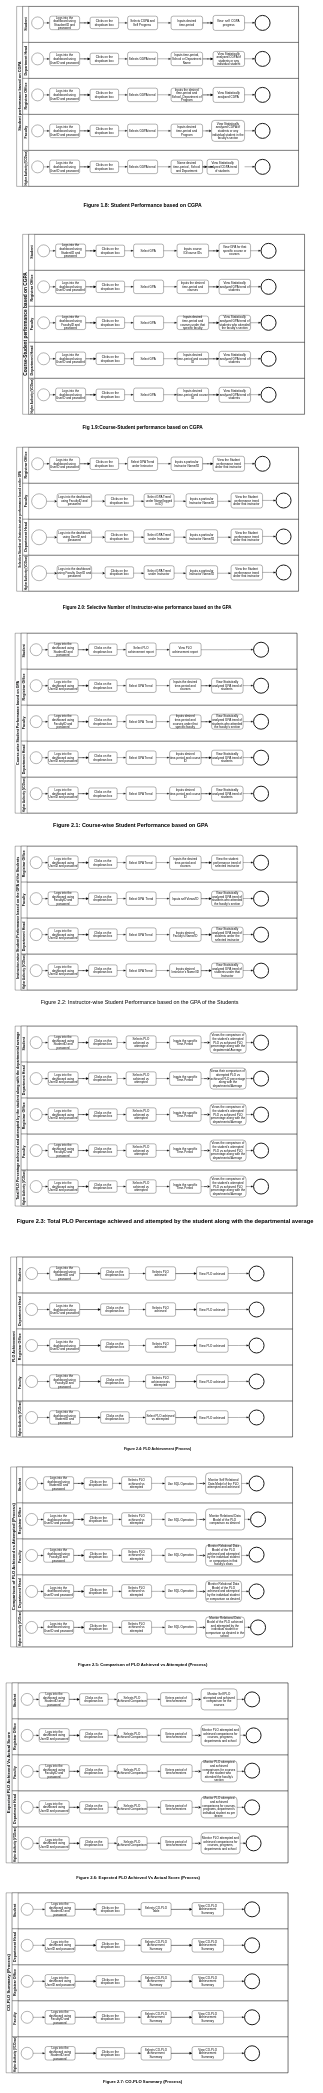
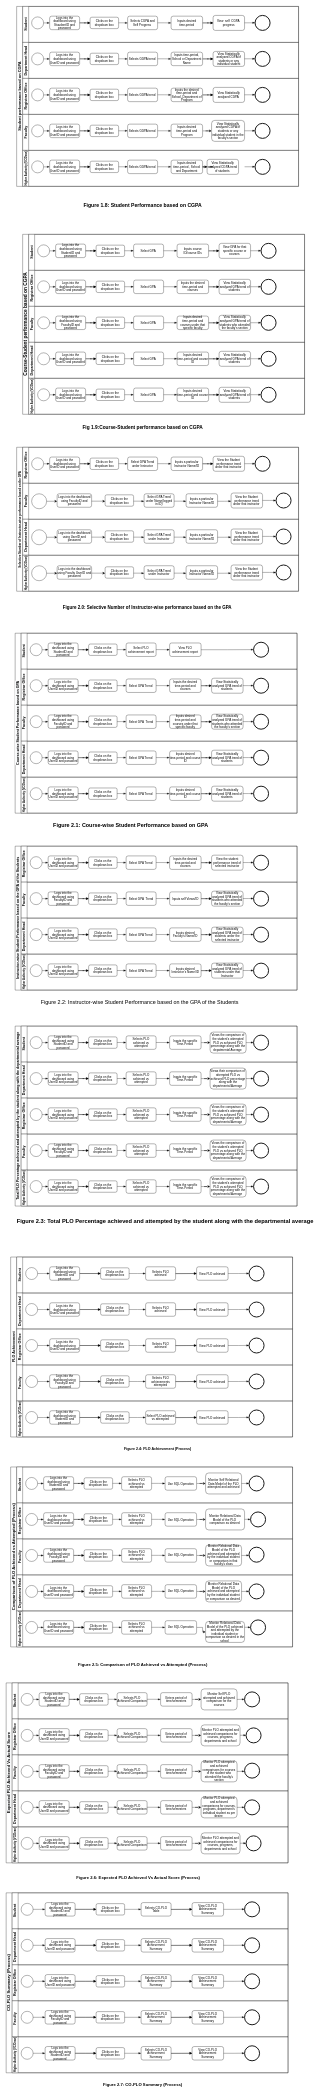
(187, 167) -> (187, 167)
(225, 1628) -> (225, 1632)
(143, 2082) -> (143, 2085)
